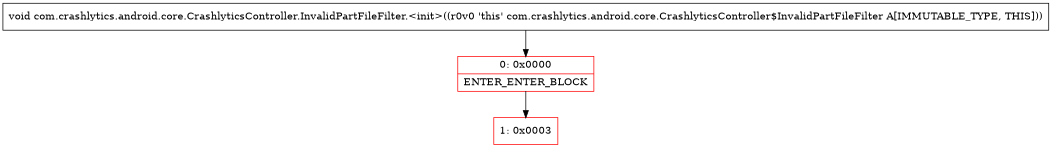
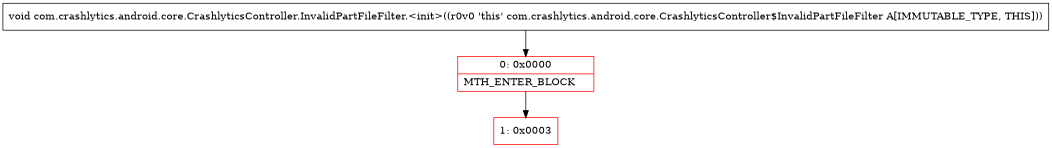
(526, 82) -> (520, 82)
